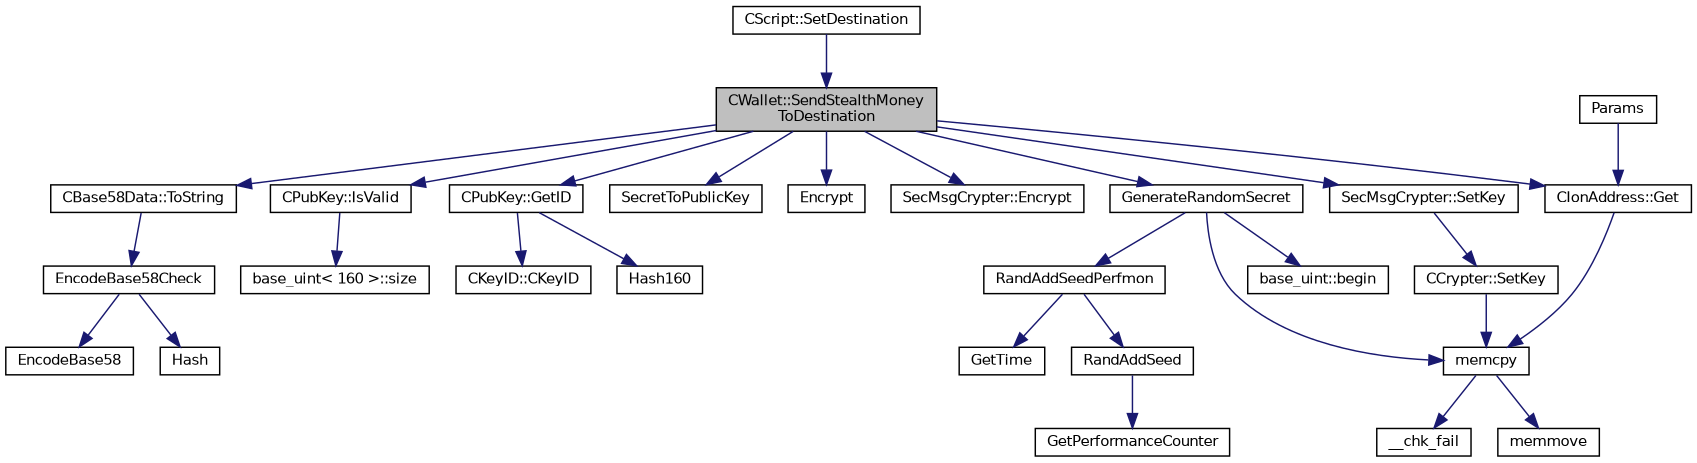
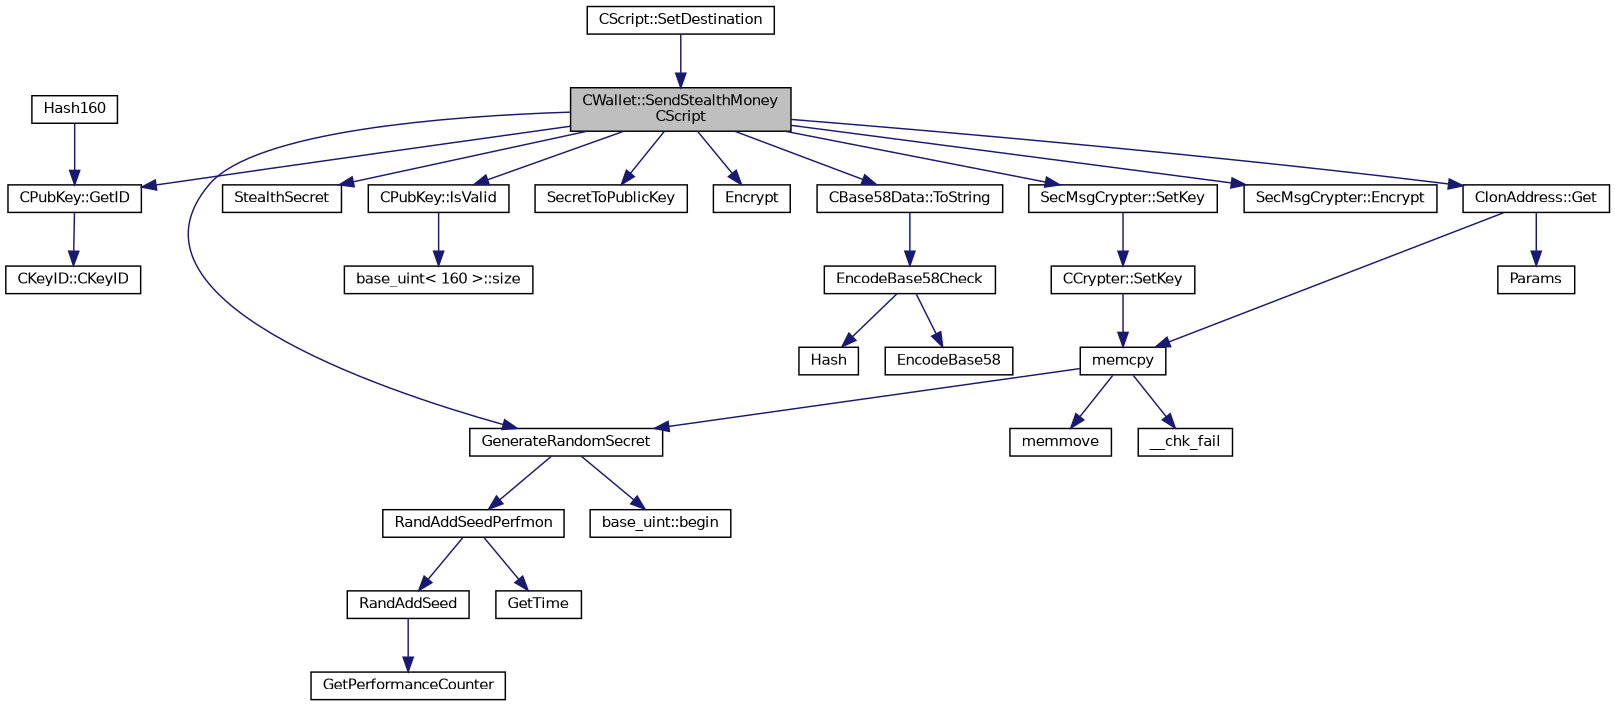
(827, 109) -> (681, 109)
(1618, 147) -> (1536, 232)
none -> (282, 199)
(582, 236) -> (75, 147)
(1285, 327) -> (874, 397)
